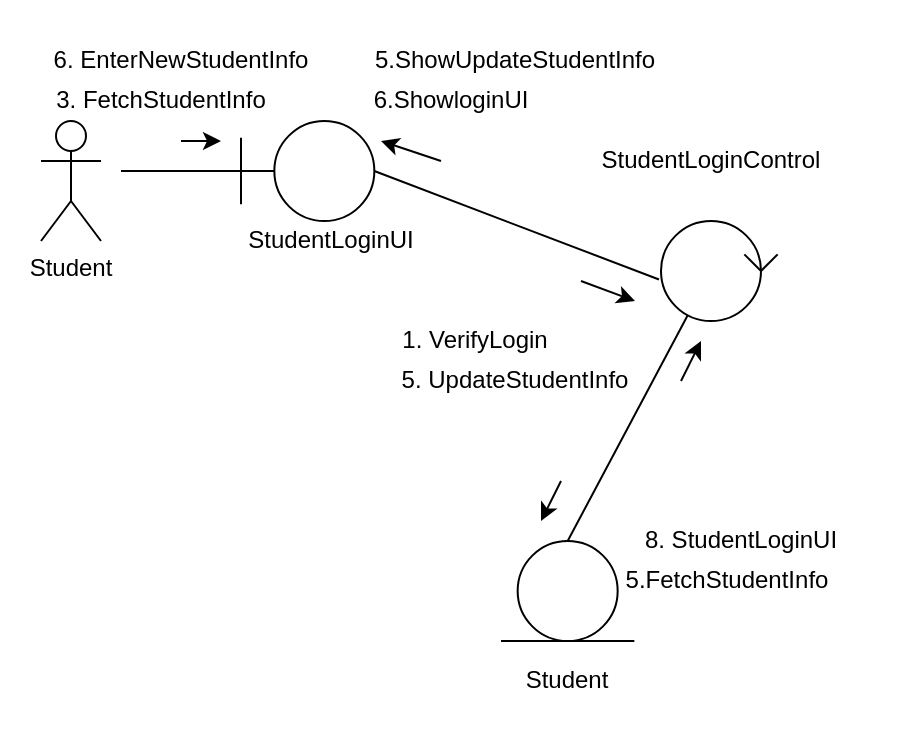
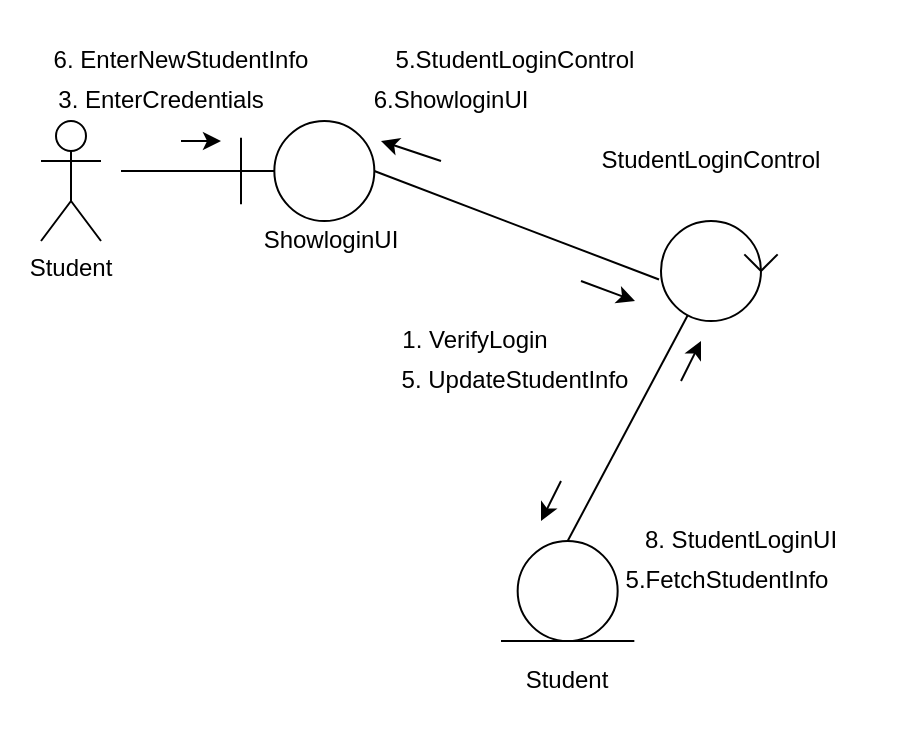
(516, 61) -> (516, 61)
(162, 101) -> (162, 101)
(332, 241) -> (332, 241)
